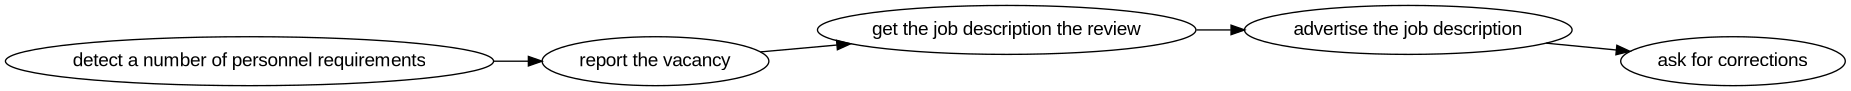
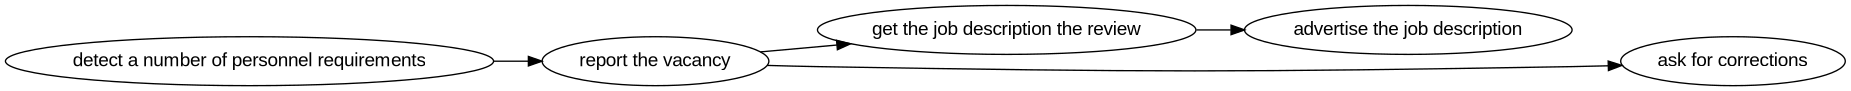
(1581, 47) -> (1188, 71)
